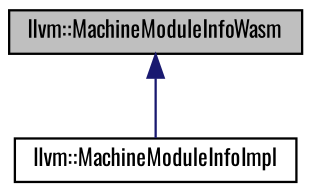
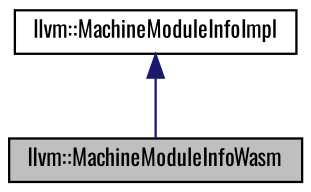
(156, 108) -> (156, 108)
